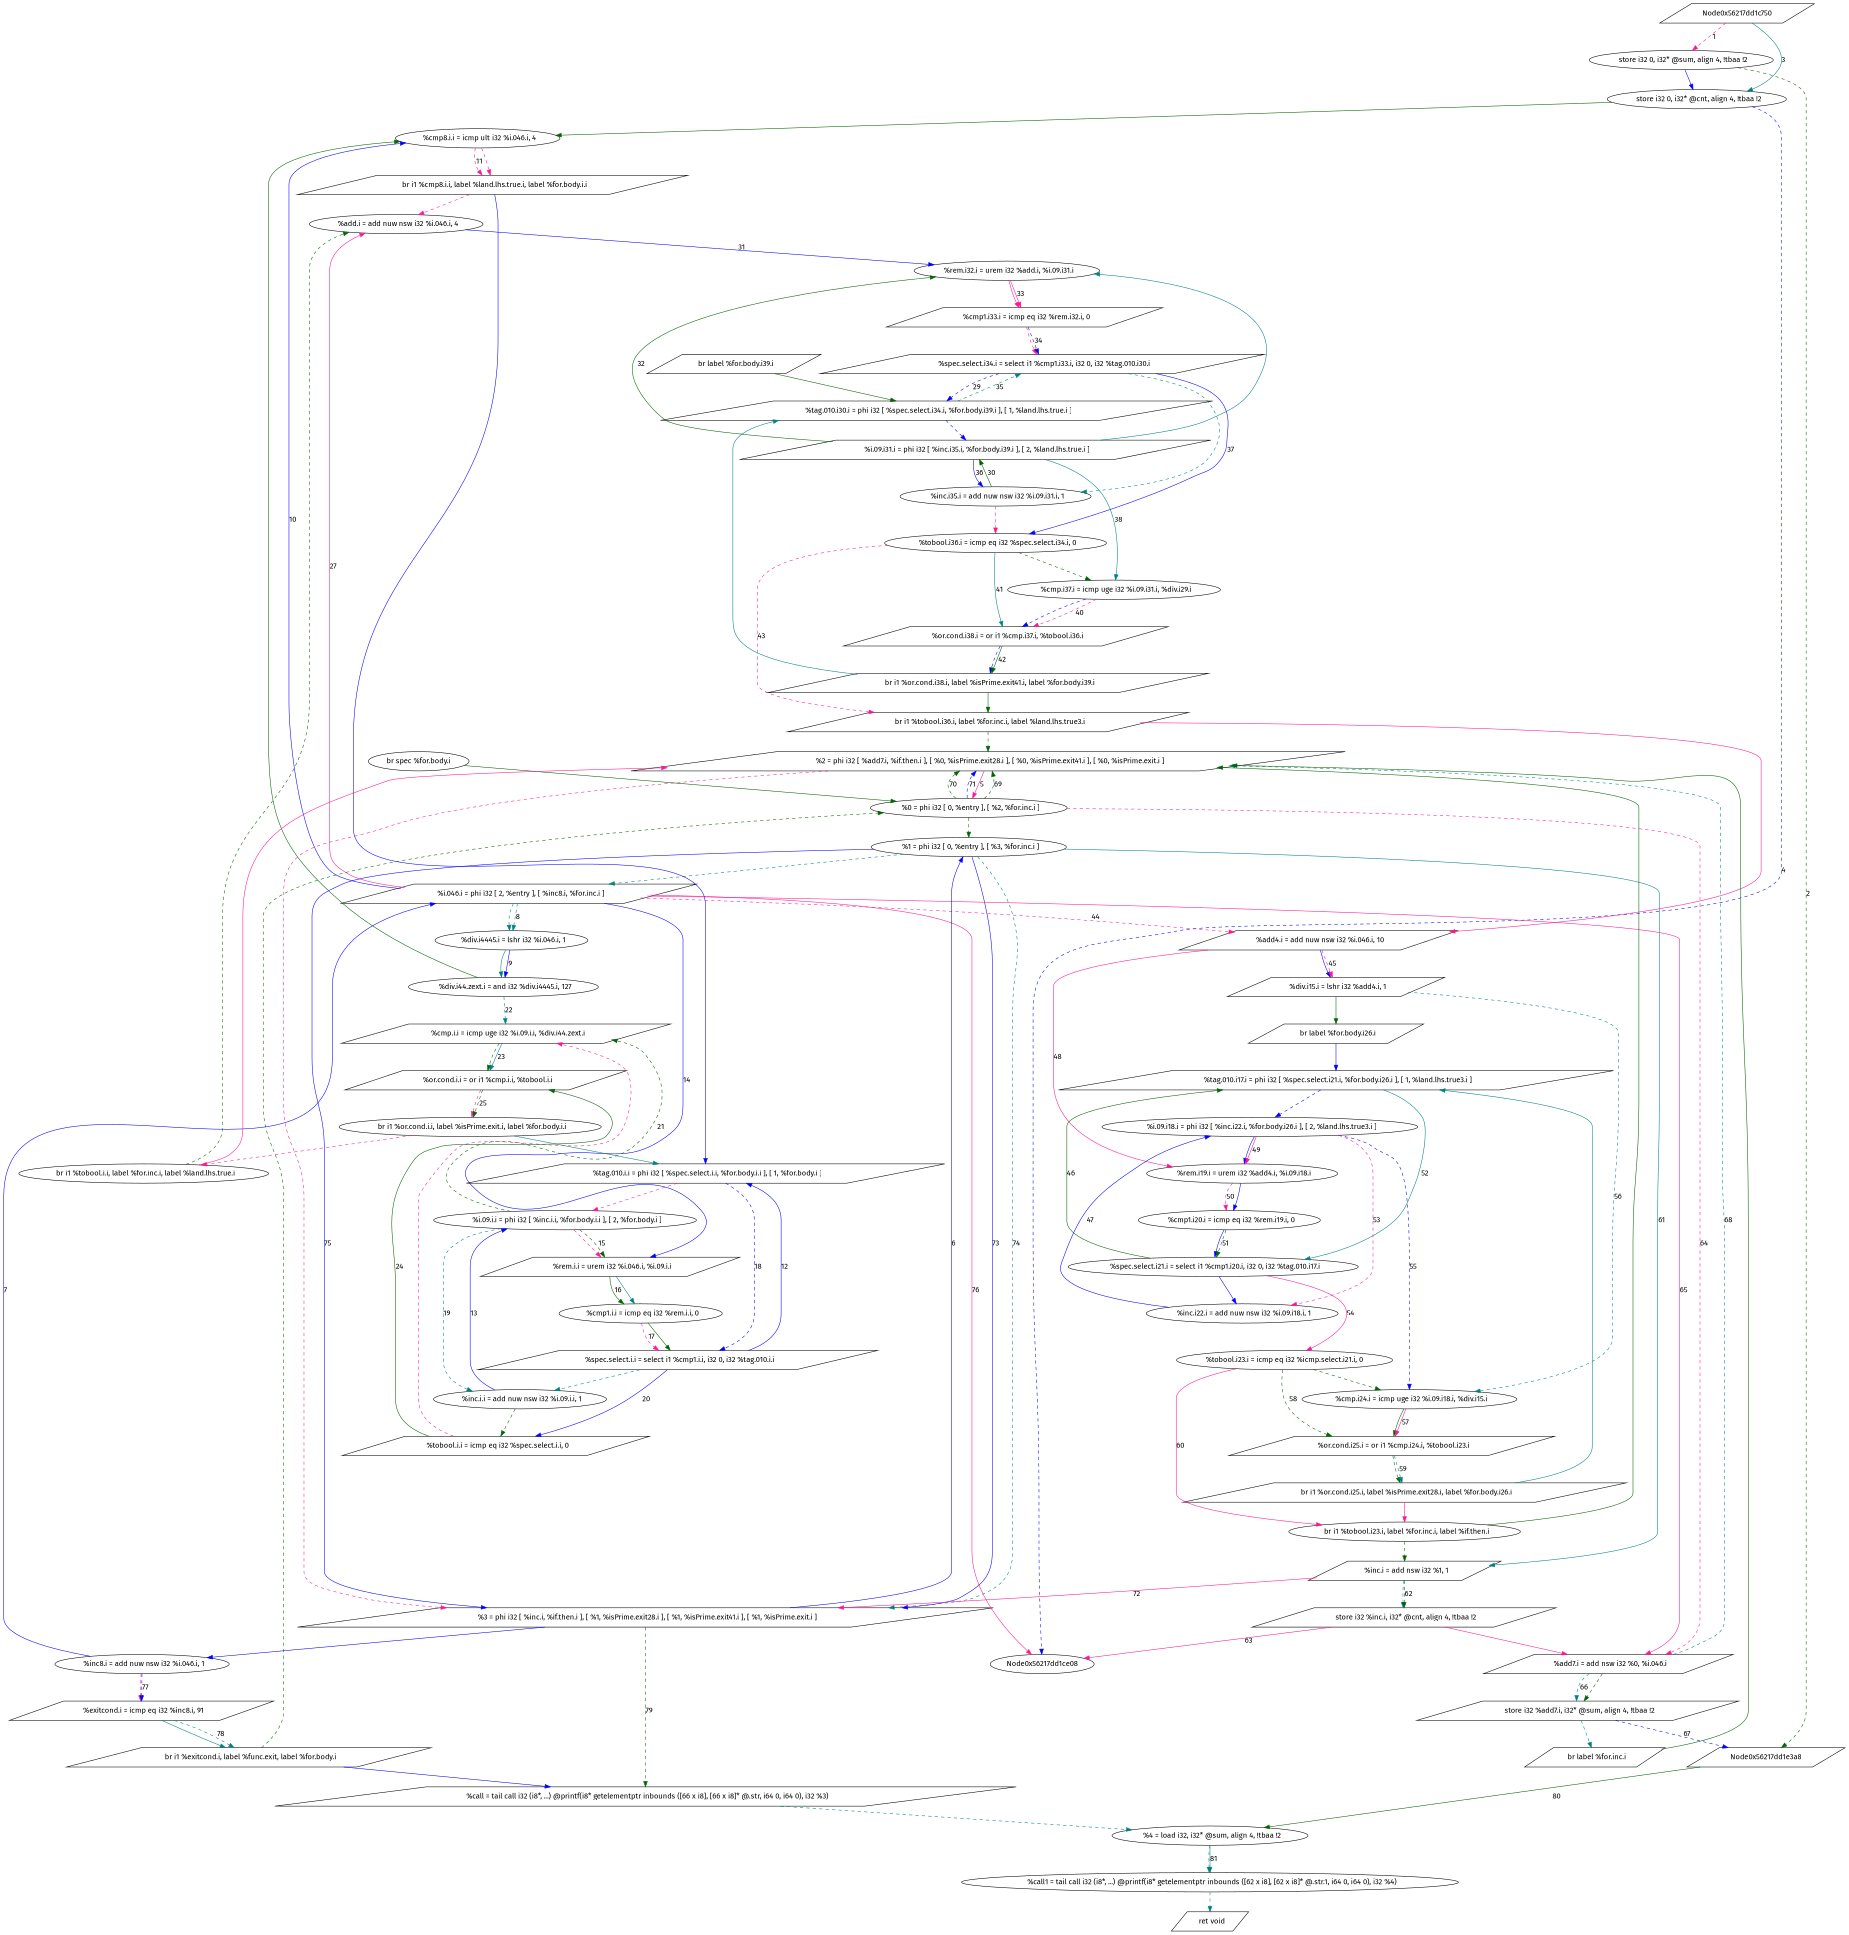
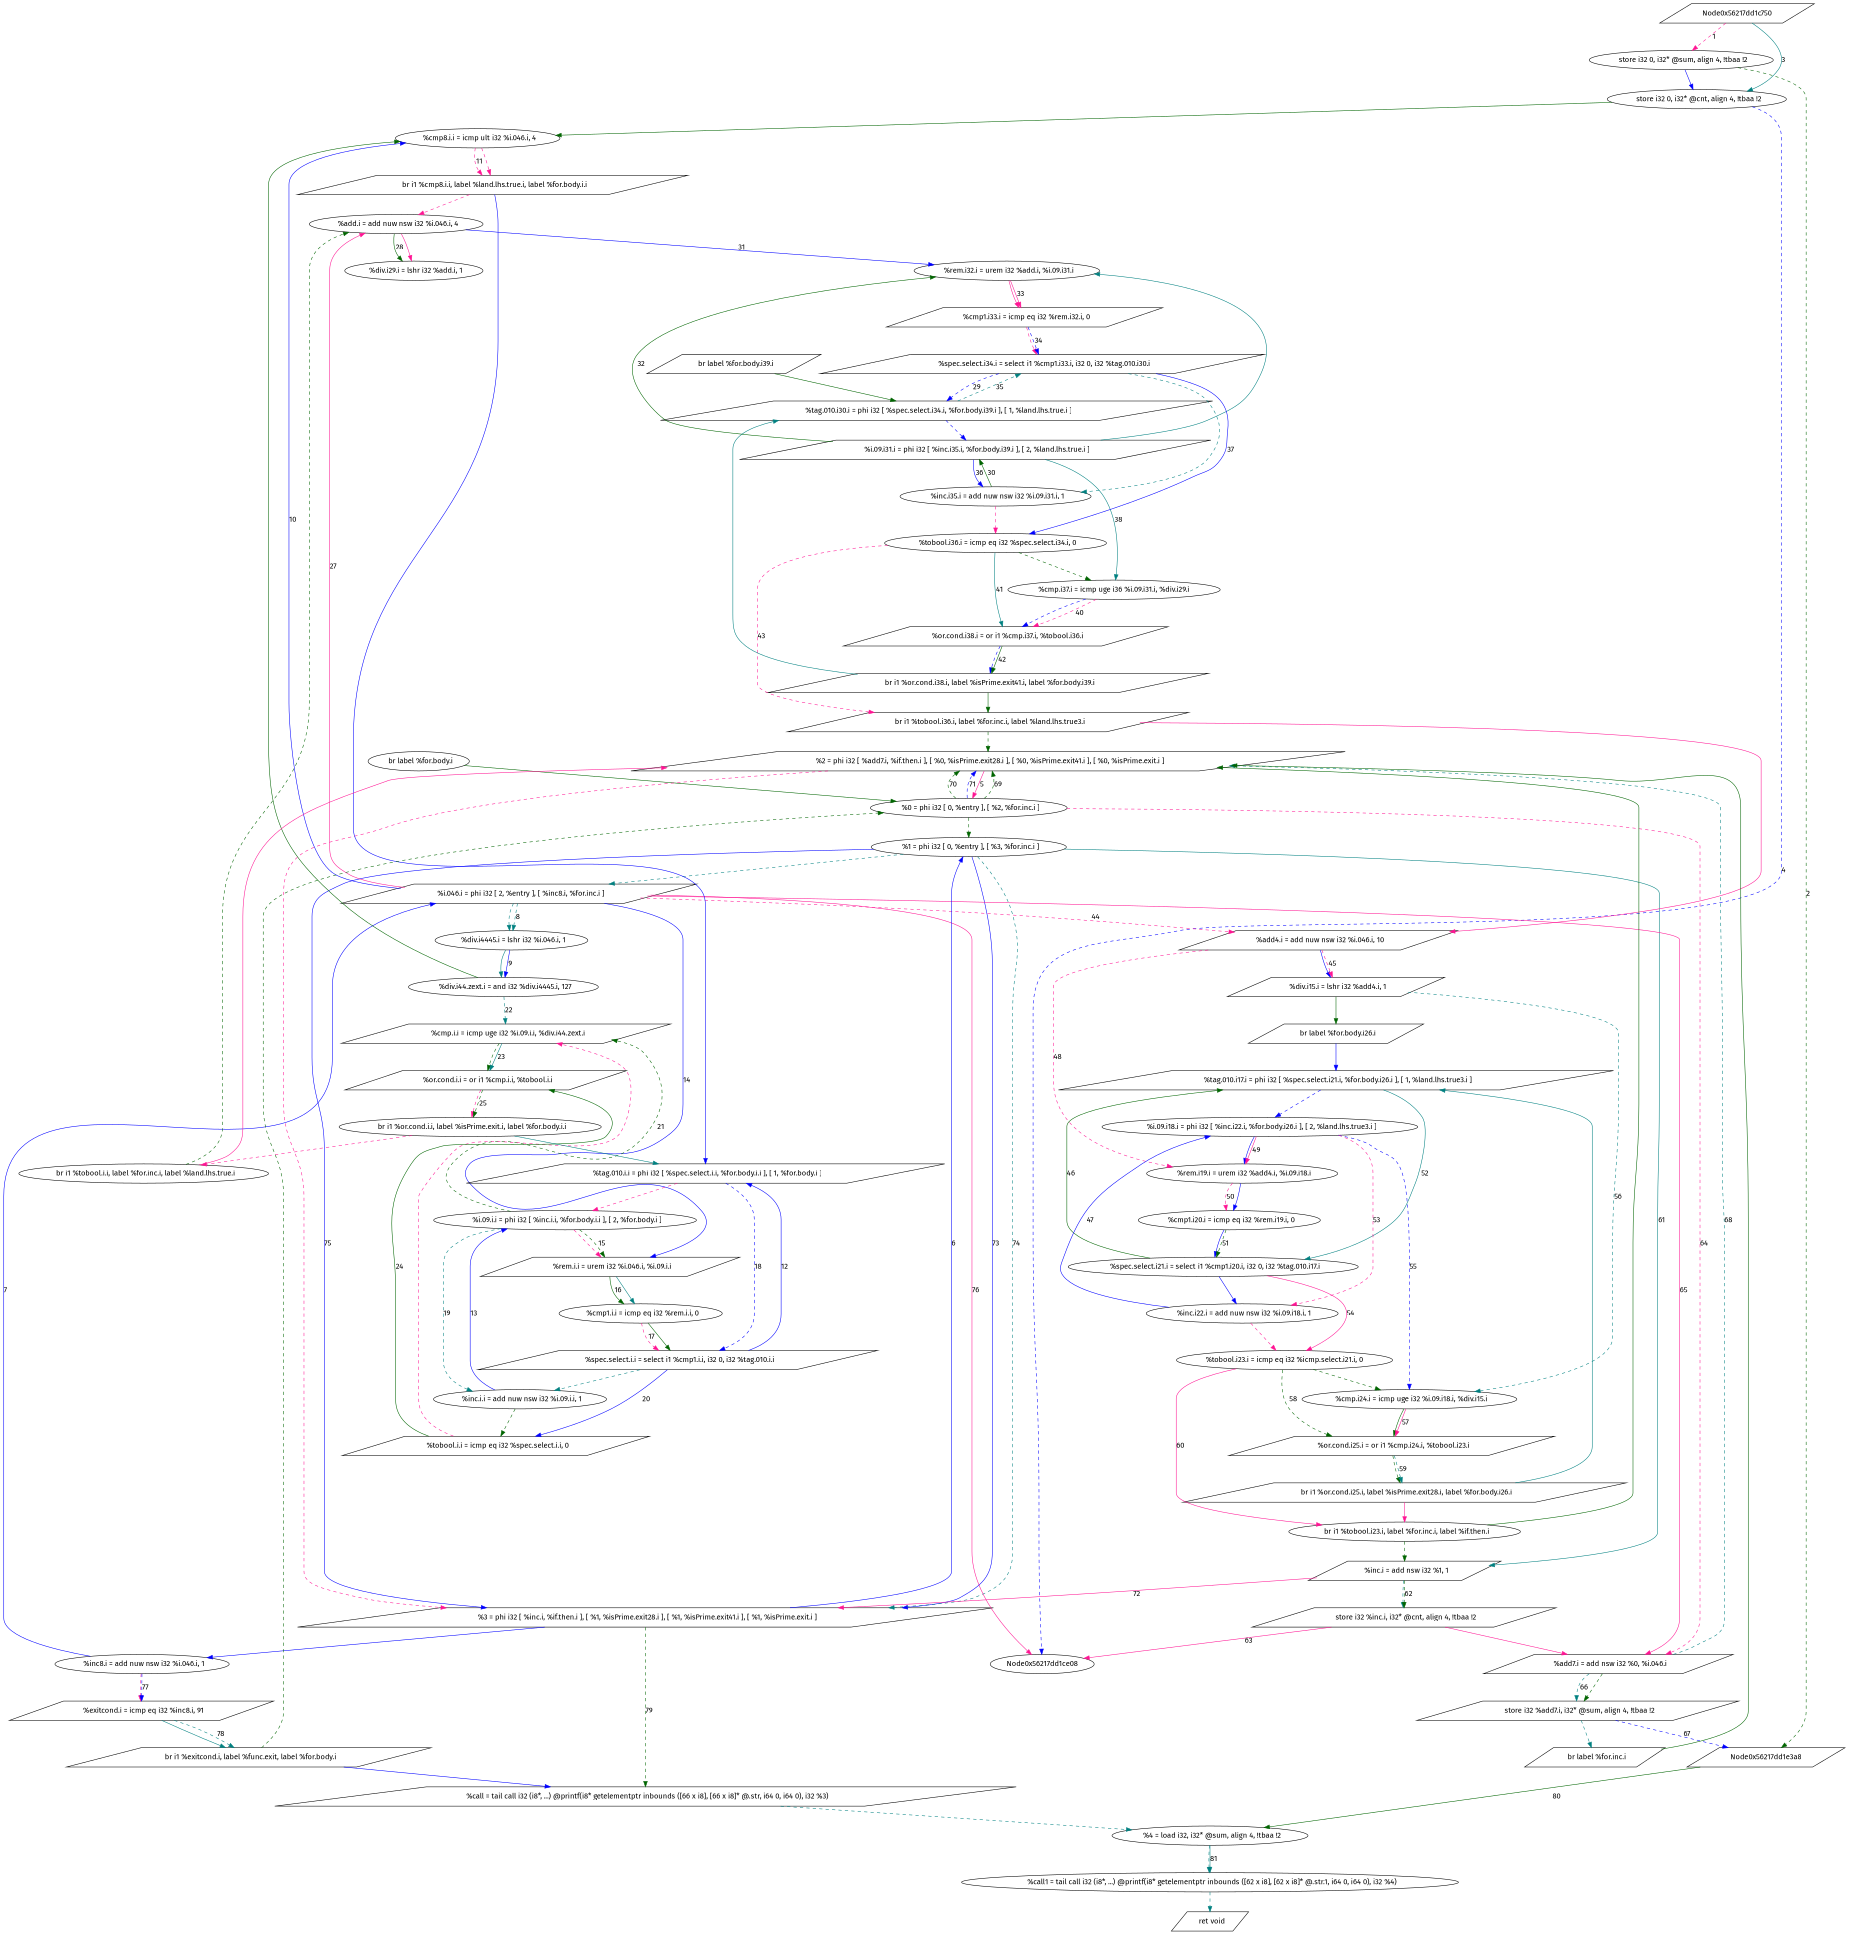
none -> (414, 271)
(1114, 590) -> (1114, 590)
(419, 761) -> (419, 761)
(1053, 1030) -> (1053, 1030)
none -> (1262, 1335)
